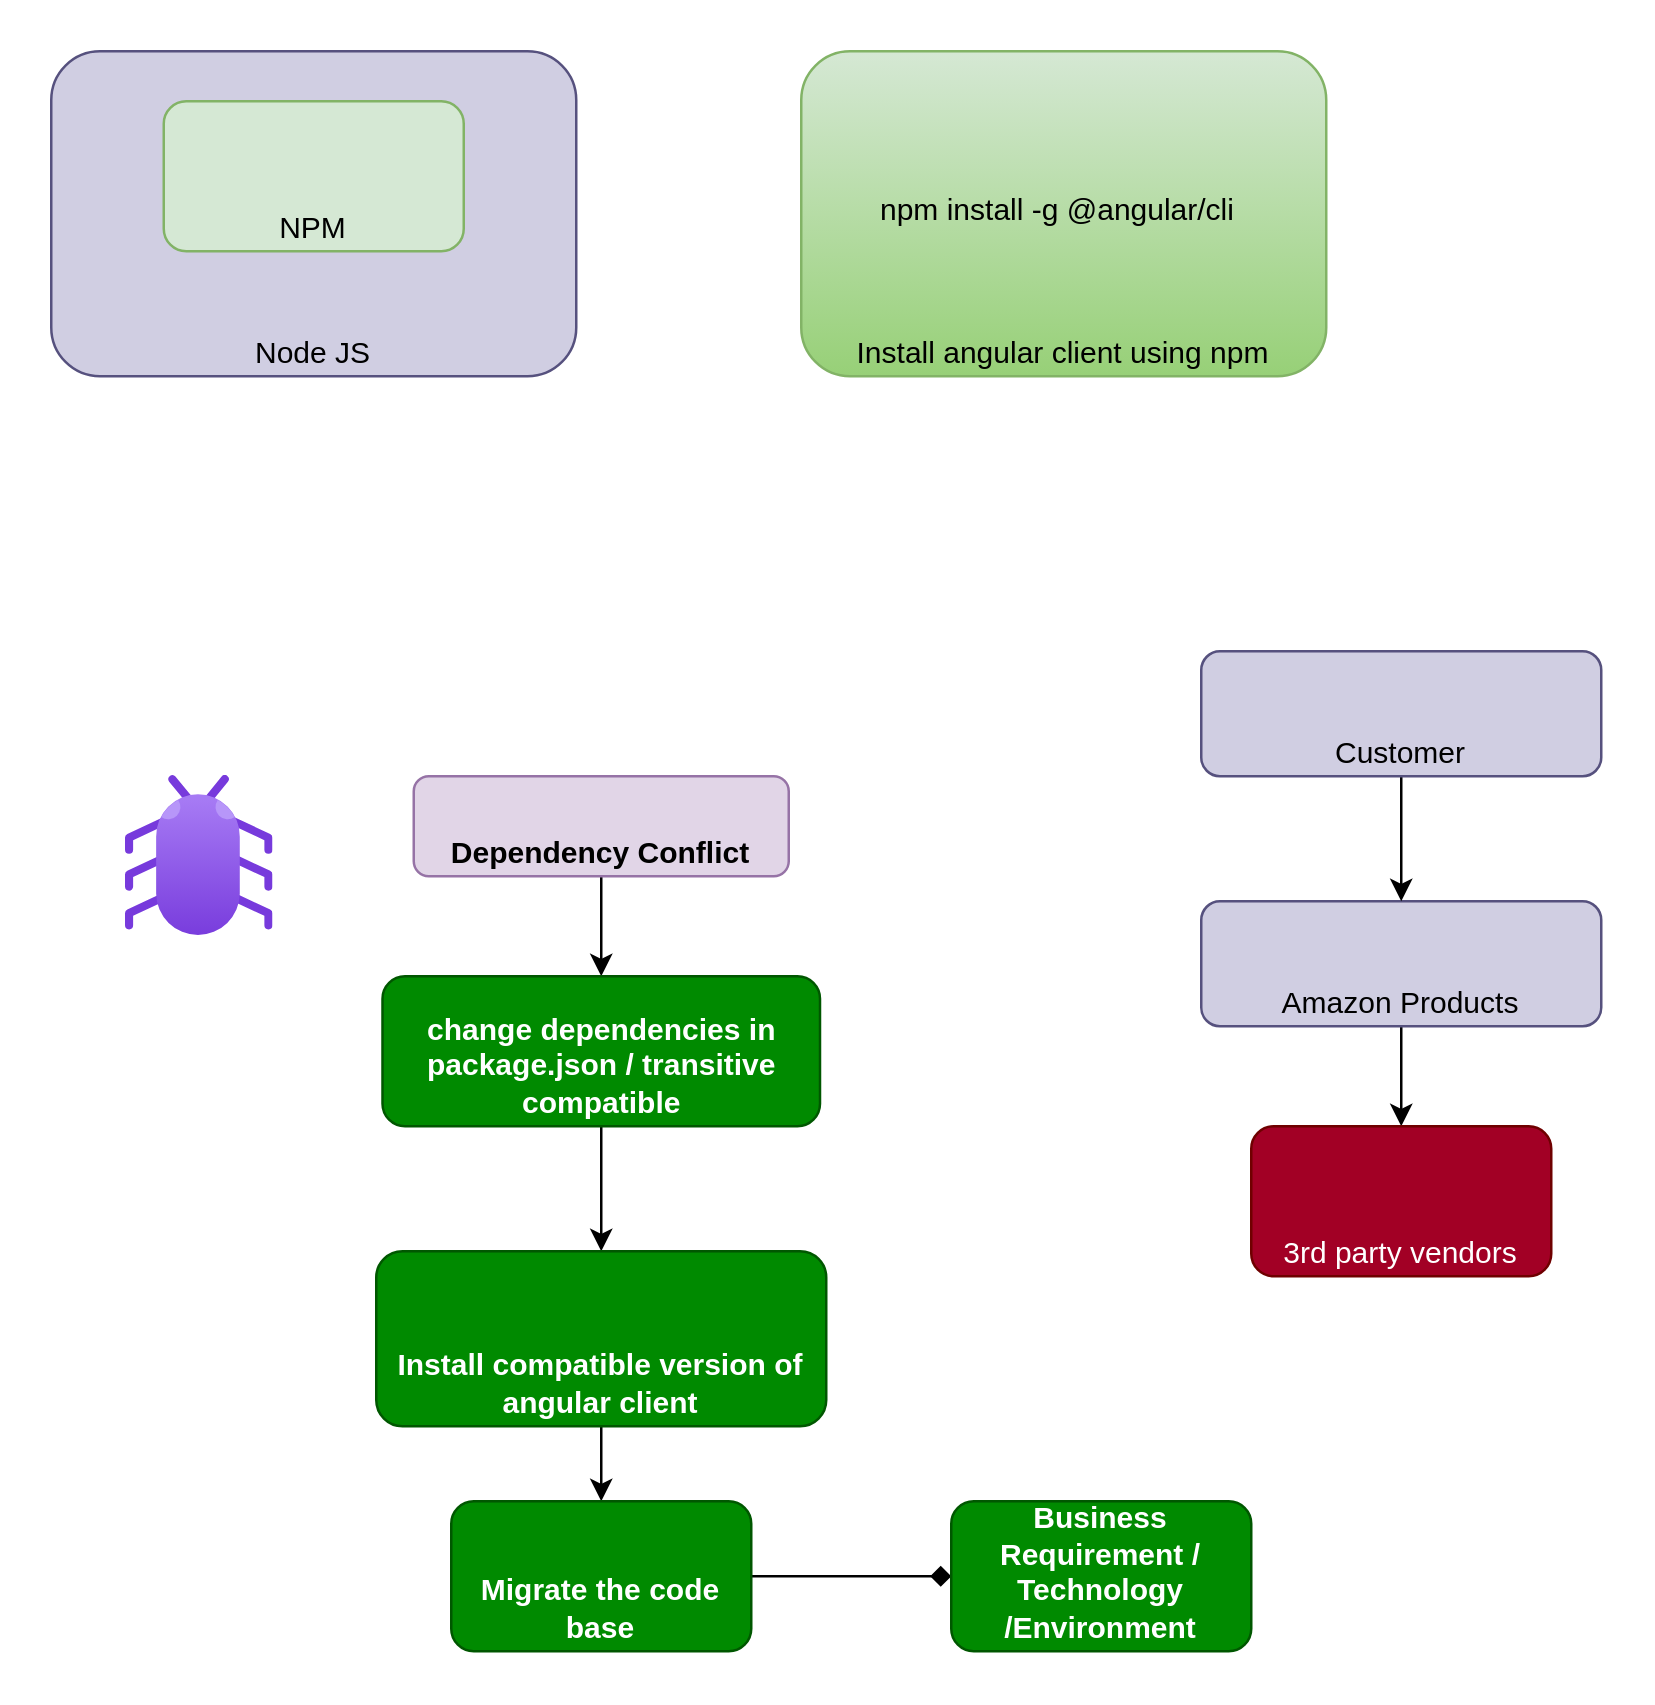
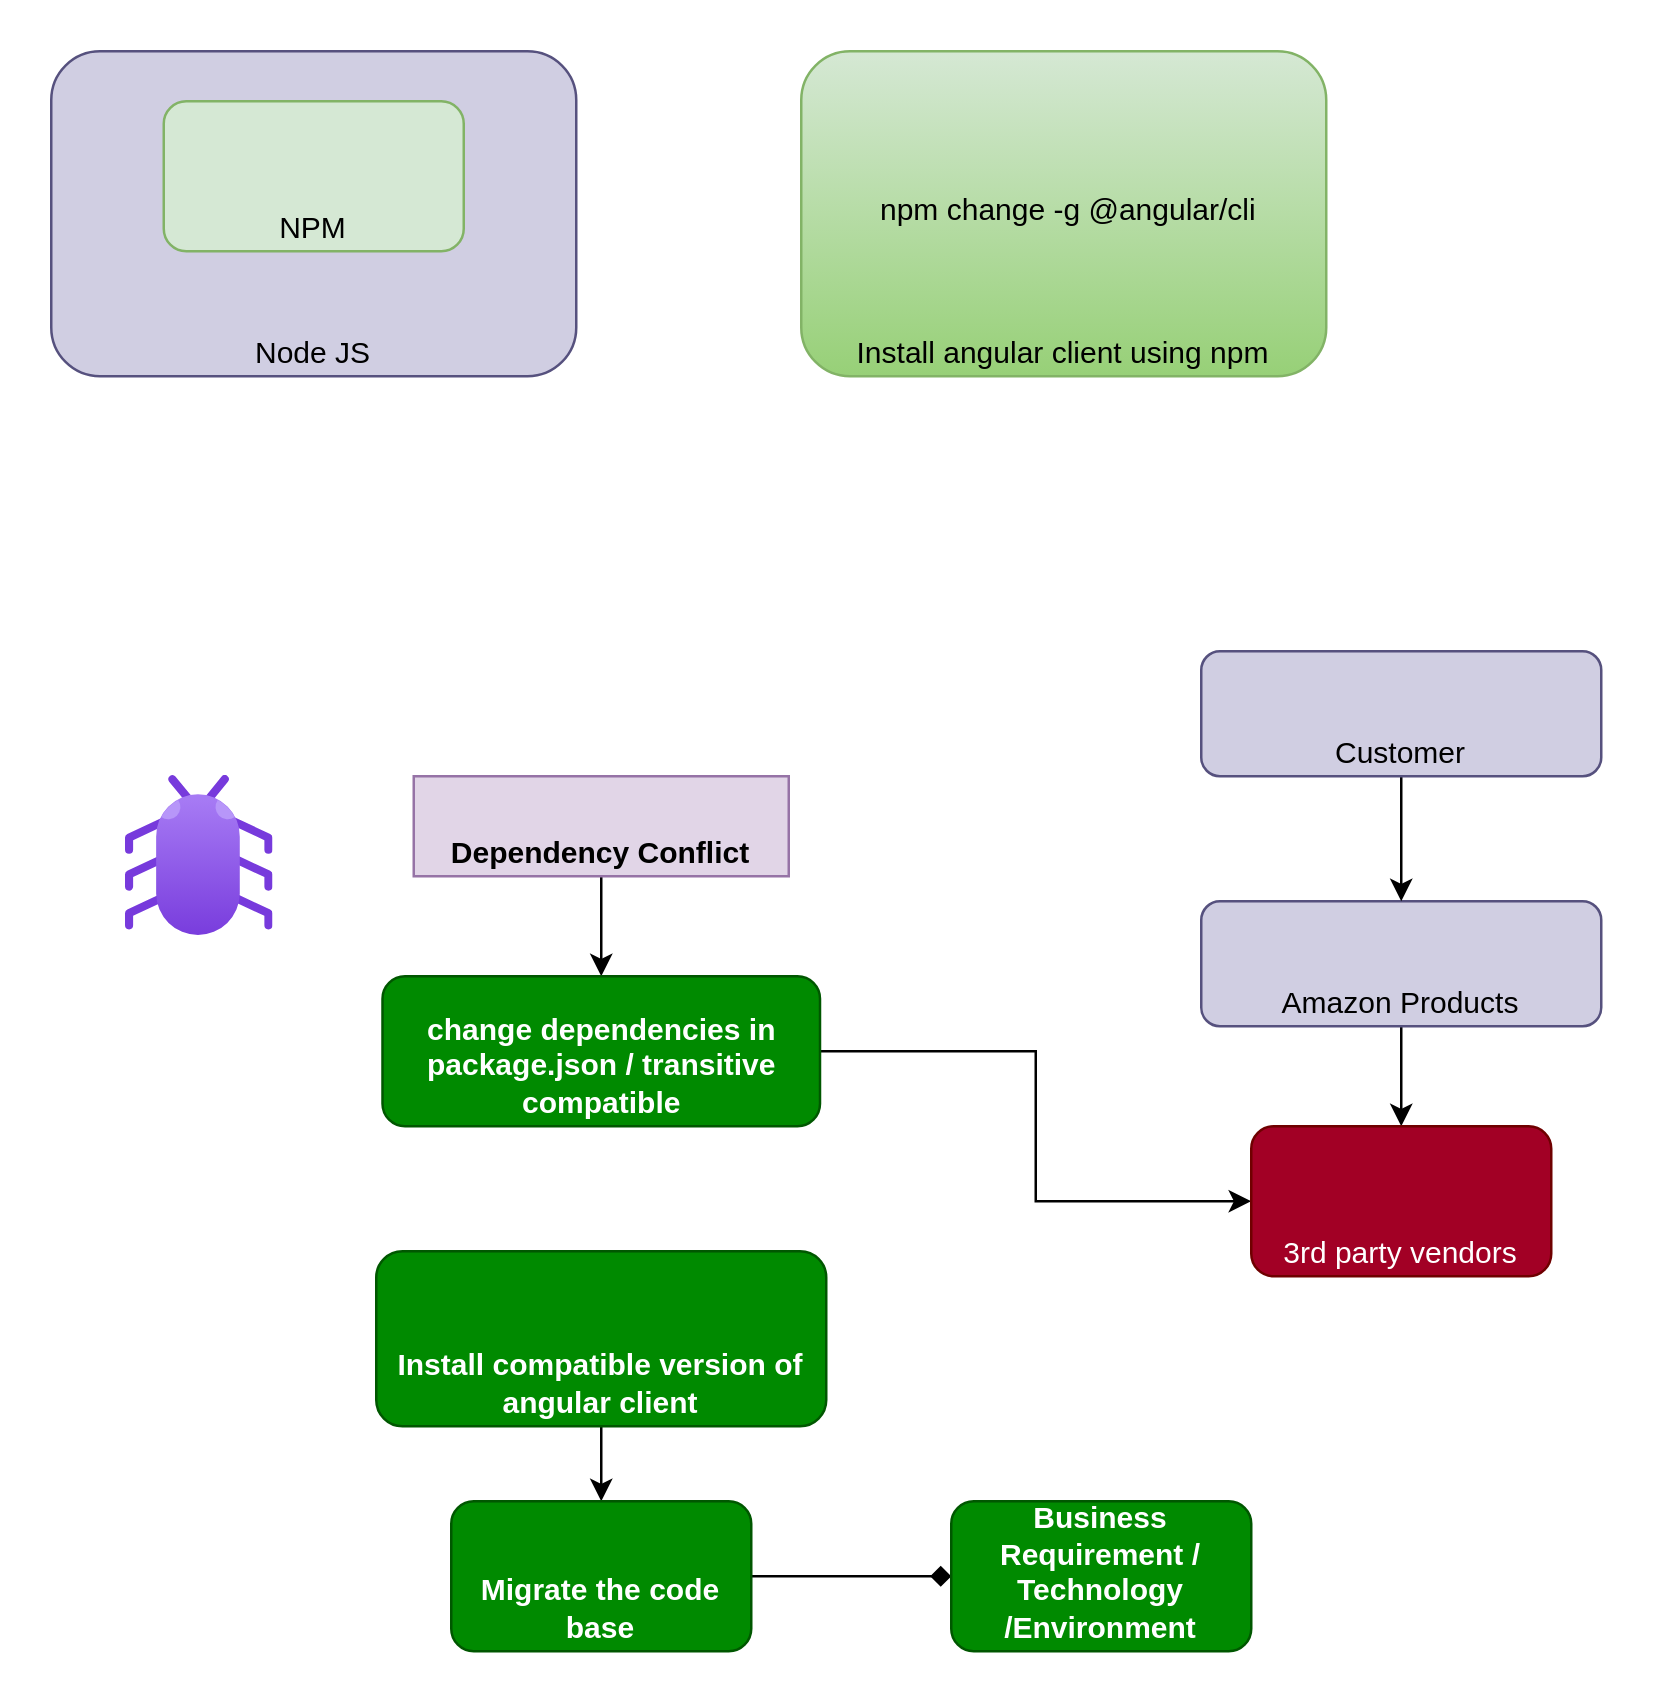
(1073, 212) -> (1076, 212)
(601, 826) -> (601, 826)
(601, 1180) -> (1036, 1118)
